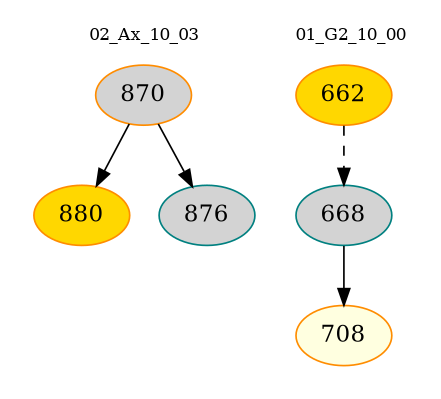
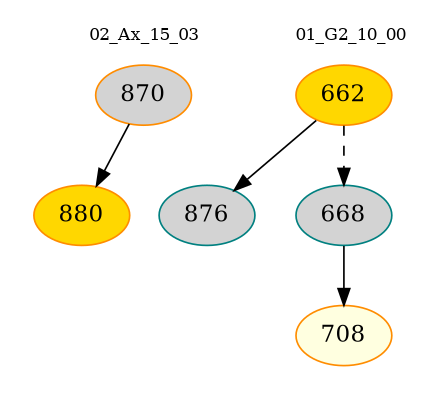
(144, 36) -> (144, 36)
(171, 148) -> (294, 140)
